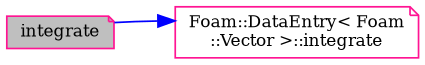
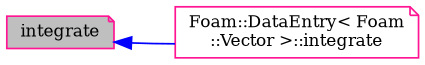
(136, 22) -> (153, 44)
